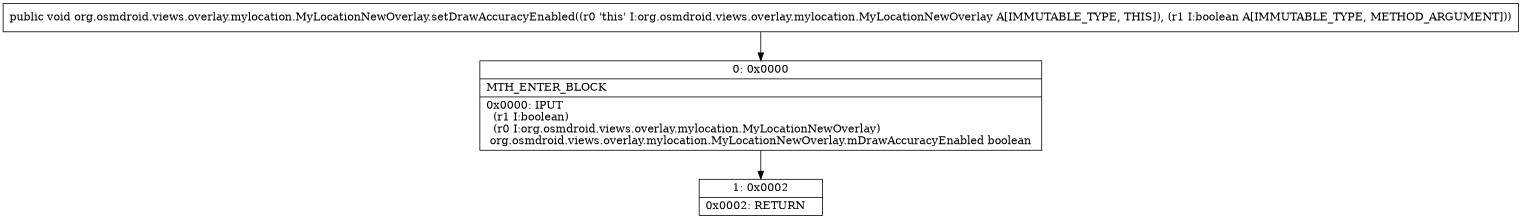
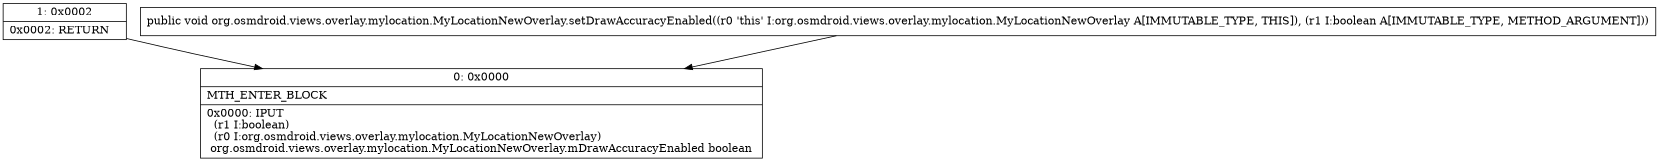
(761, 161) -> (190, 53)
